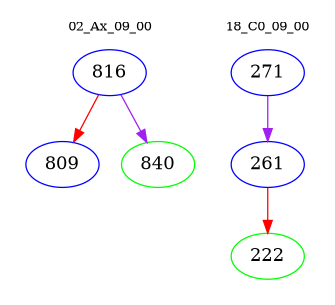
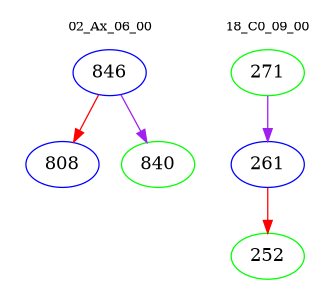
(110, 27) -> (110, 27)
(110, 73) -> (110, 73)
(268, 73) -> (268, 73)
(62, 164) -> (62, 164)
(268, 256) -> (268, 256)
